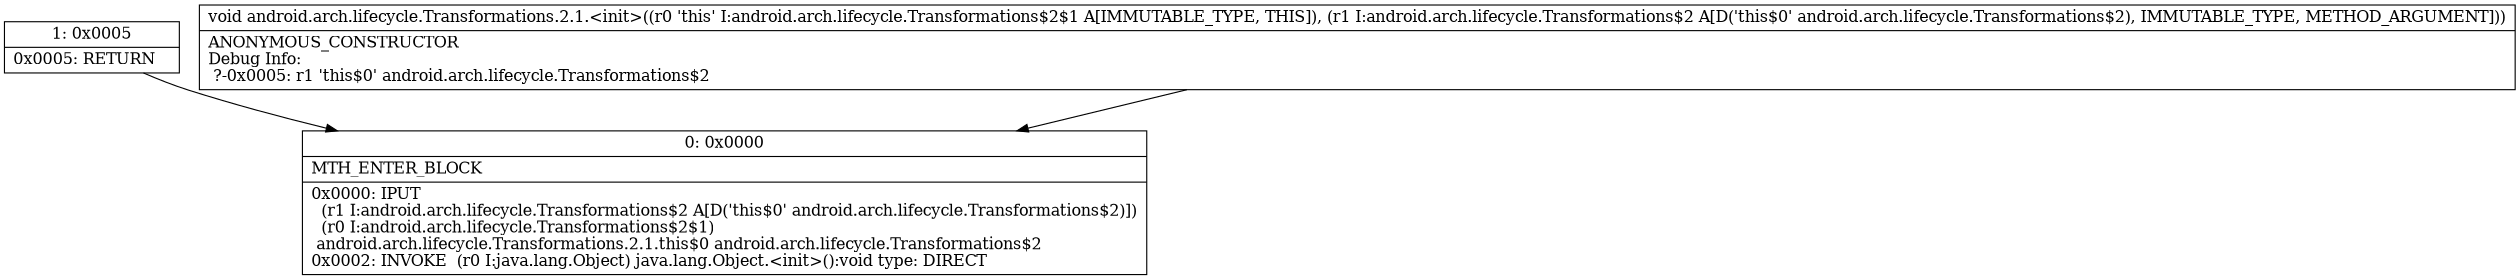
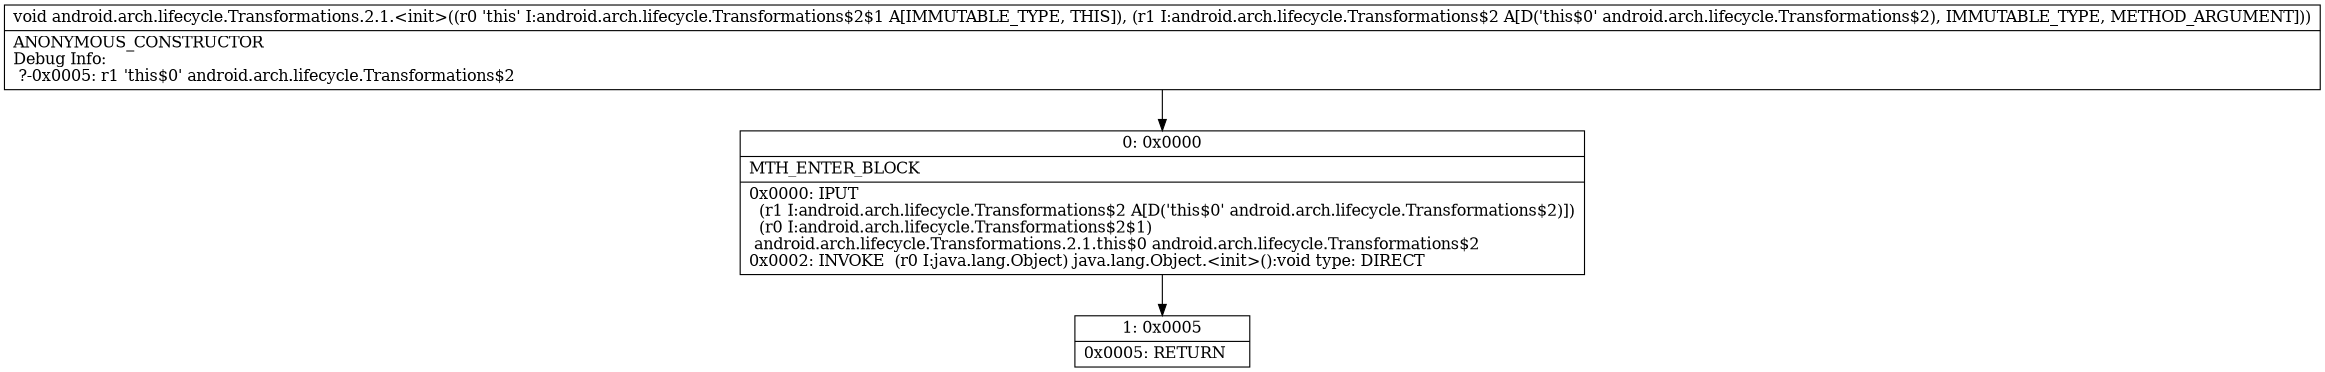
(234, 104) -> (1162, 290)
